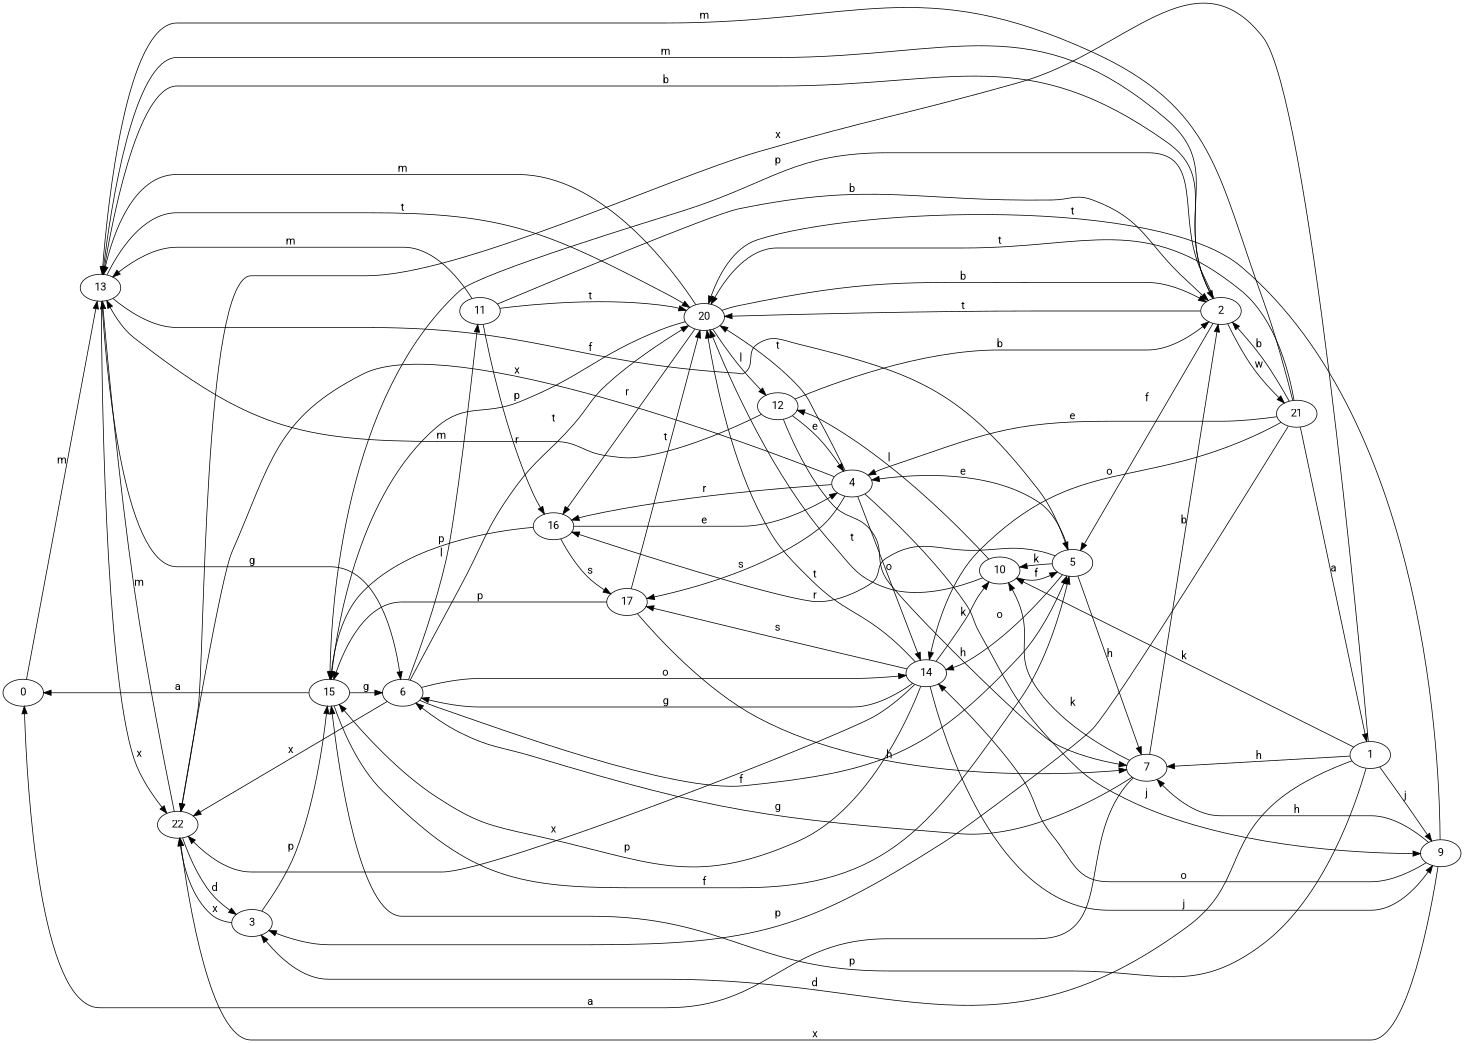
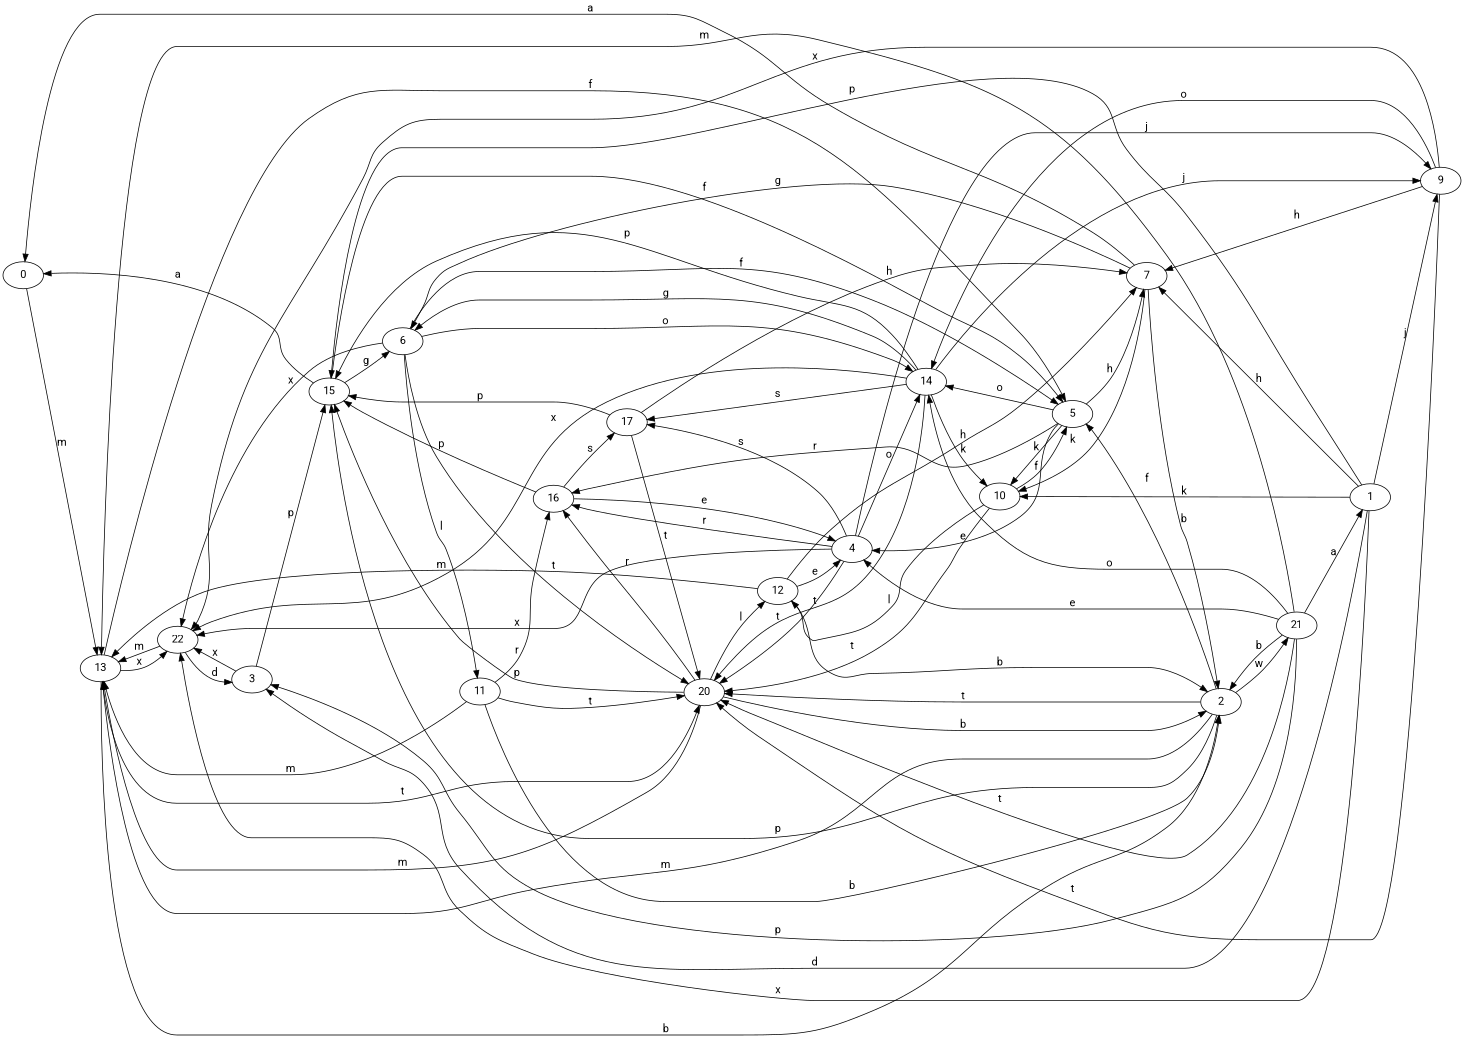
(178, 567) -> none
